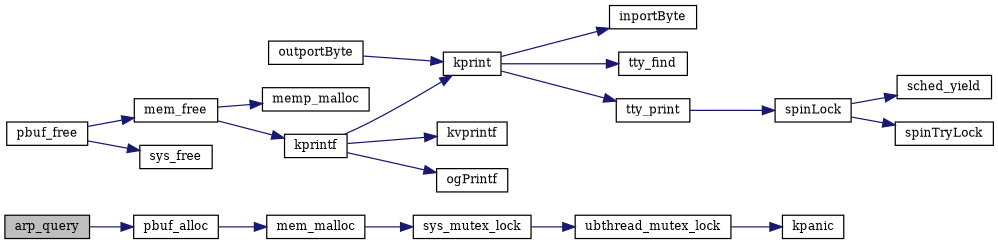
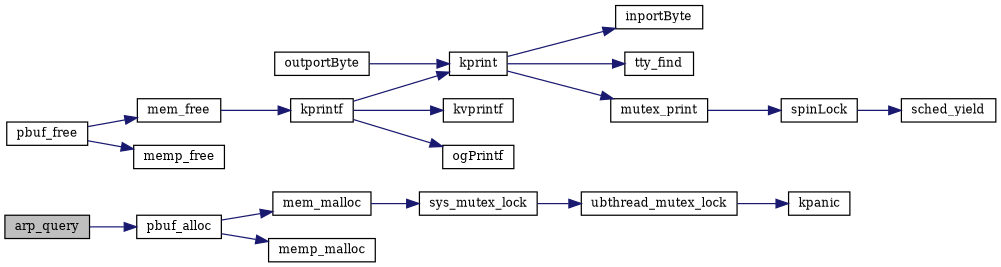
(234, 106) -> (239, 237)
(653, 110) -> (659, 110)
(944, 134) -> none
(176, 157) -> (179, 157)
